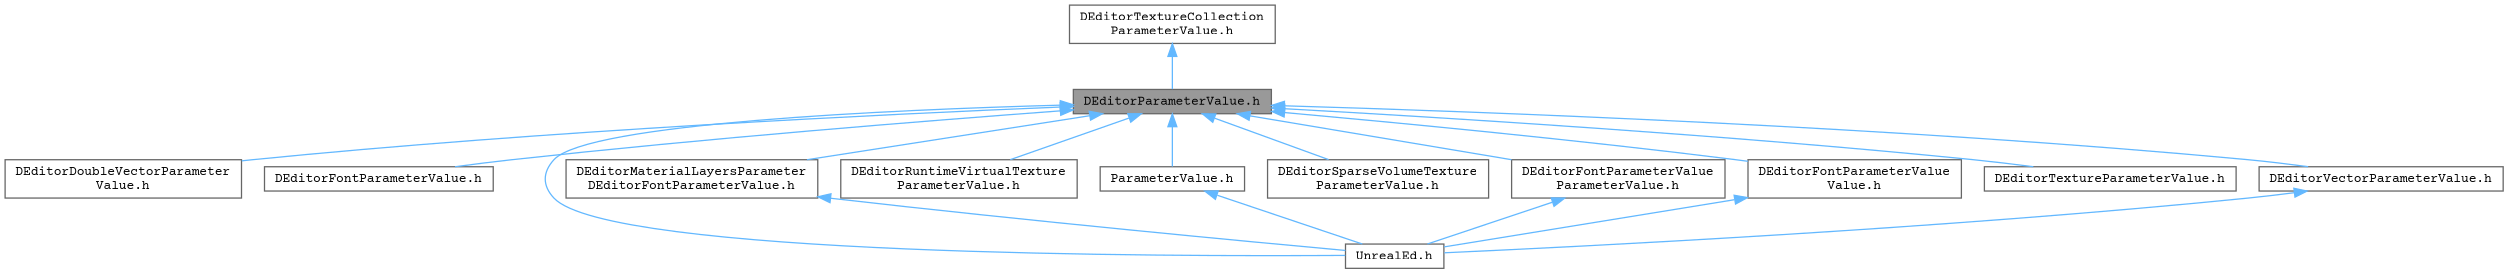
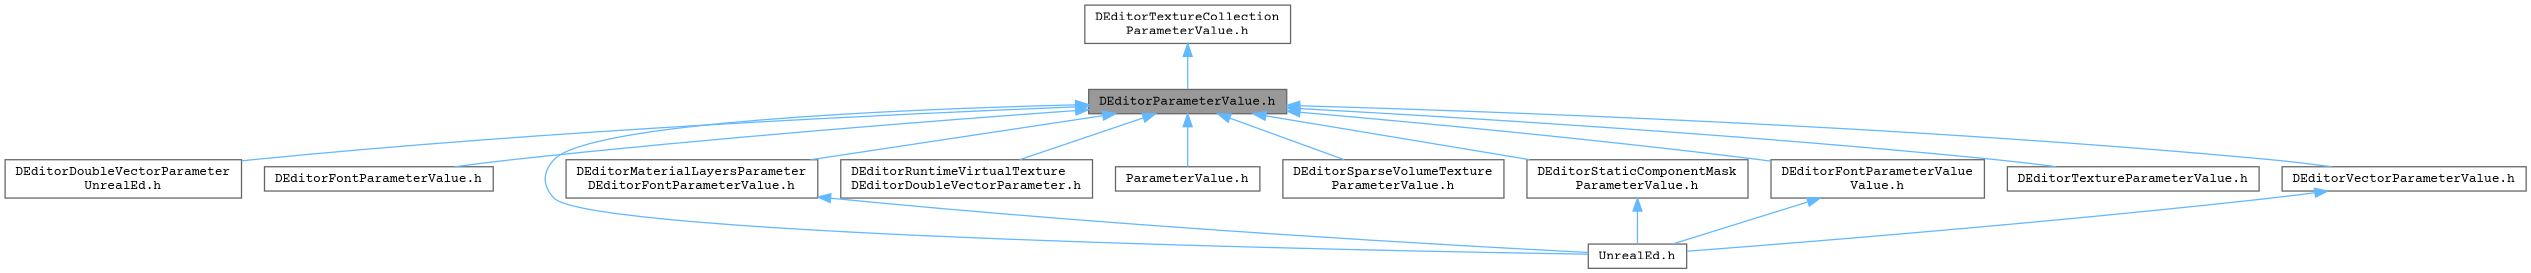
(123, 179) -> (123, 179)
(959, 179) -> (967, 179)
(1618, 179) -> (1637, 179)
(1290, 220) -> none
